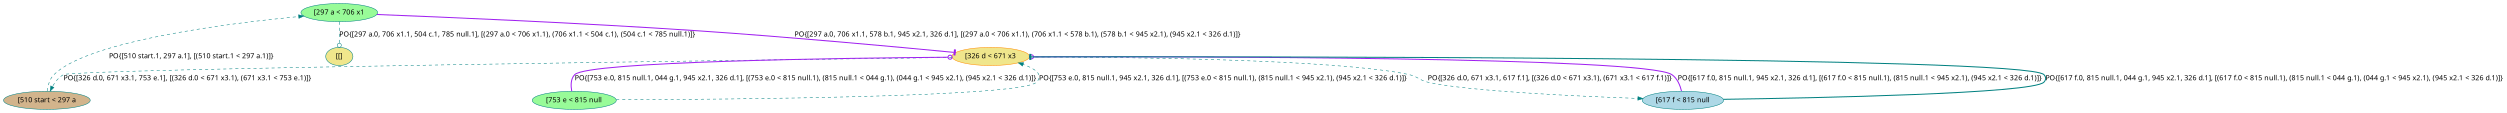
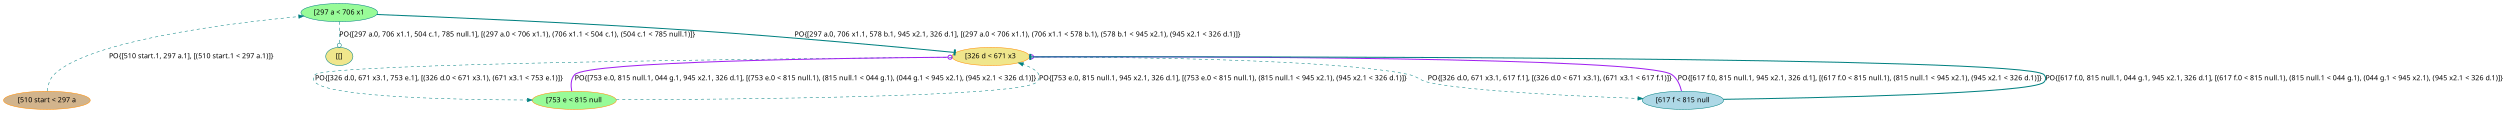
(665, 29) -> (665, 29)
(499, 64) -> (522, 64)
(47, 100) -> (47, 100)
(574, 100) -> (574, 100)
